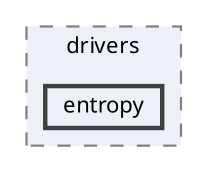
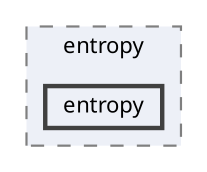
(104, 47) -> (104, 47)
